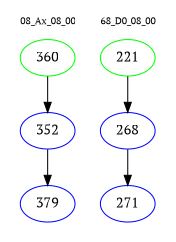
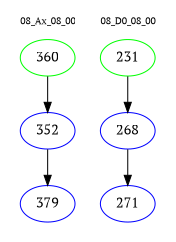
(128, 22) -> (128, 22)
(128, 58) -> (128, 58)
